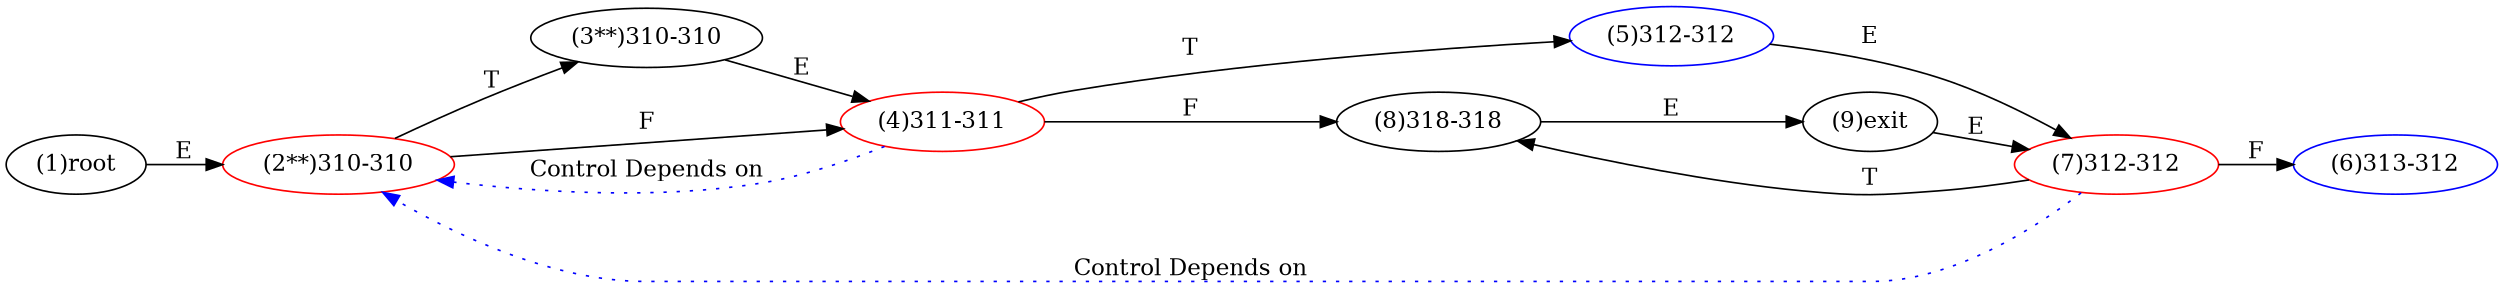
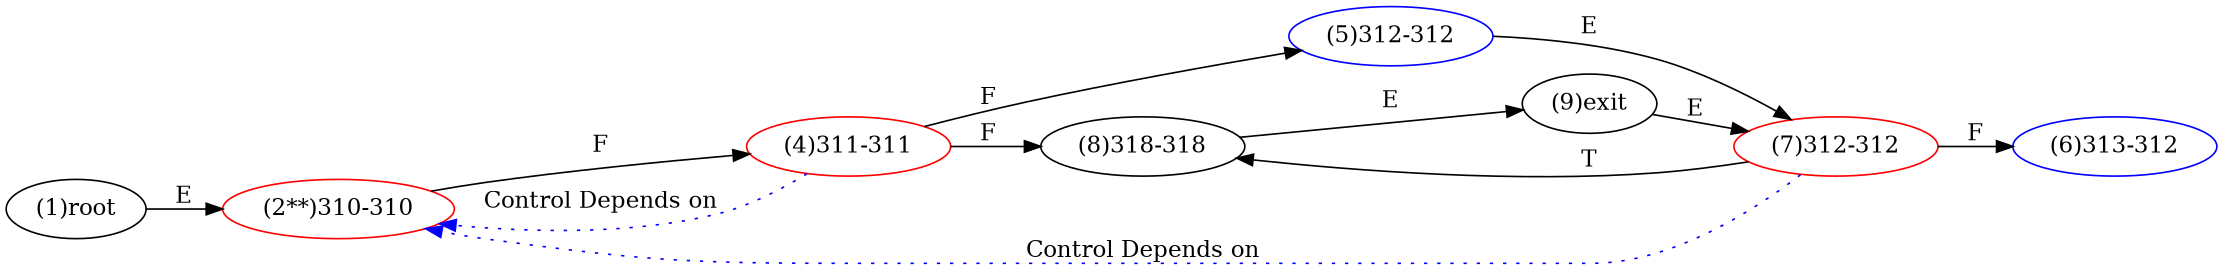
(647, 38) -> none
(1191, 49) -> (988, 98)
